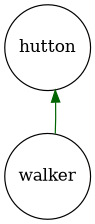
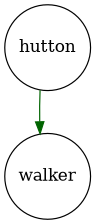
(56, 118) -> (40, 106)
